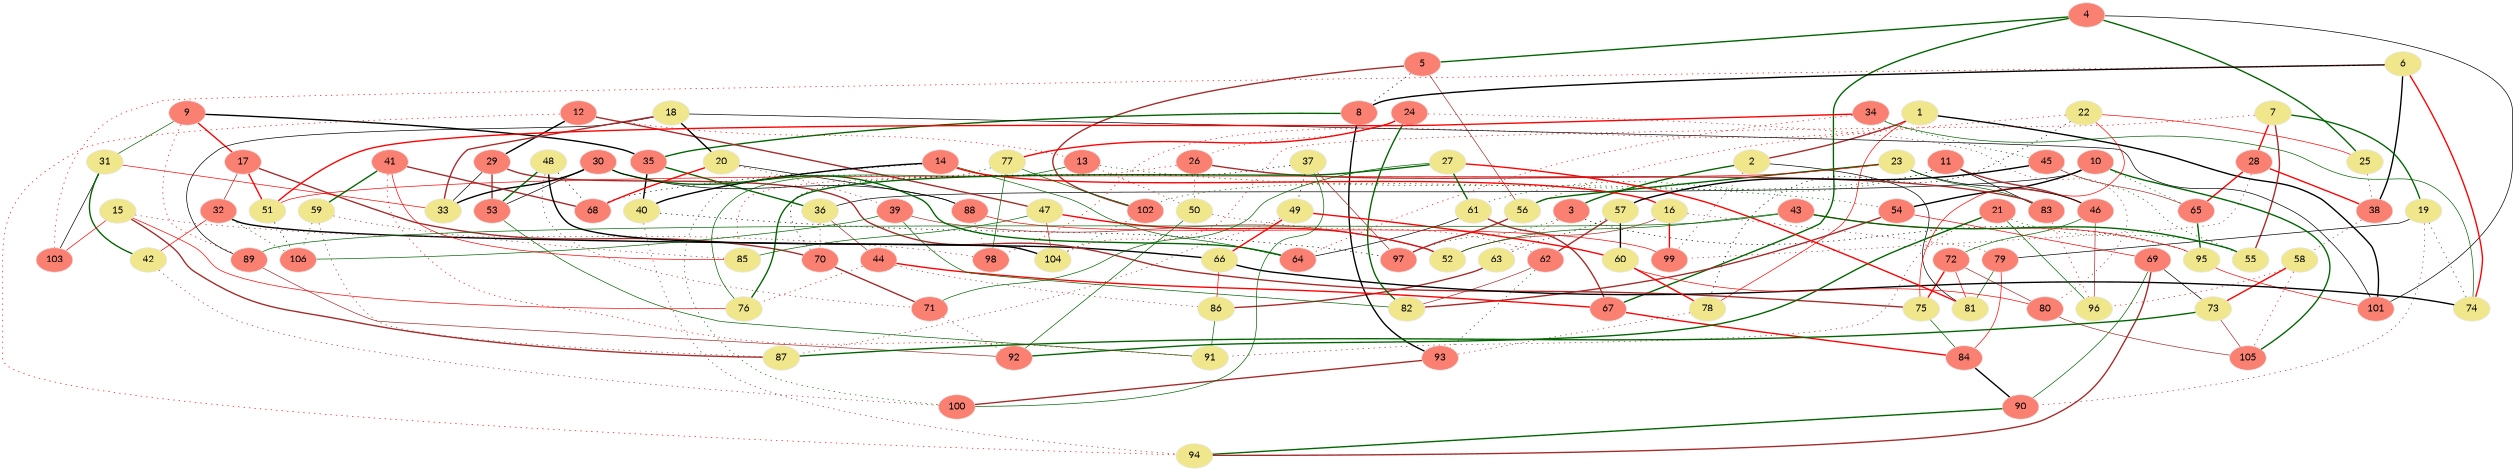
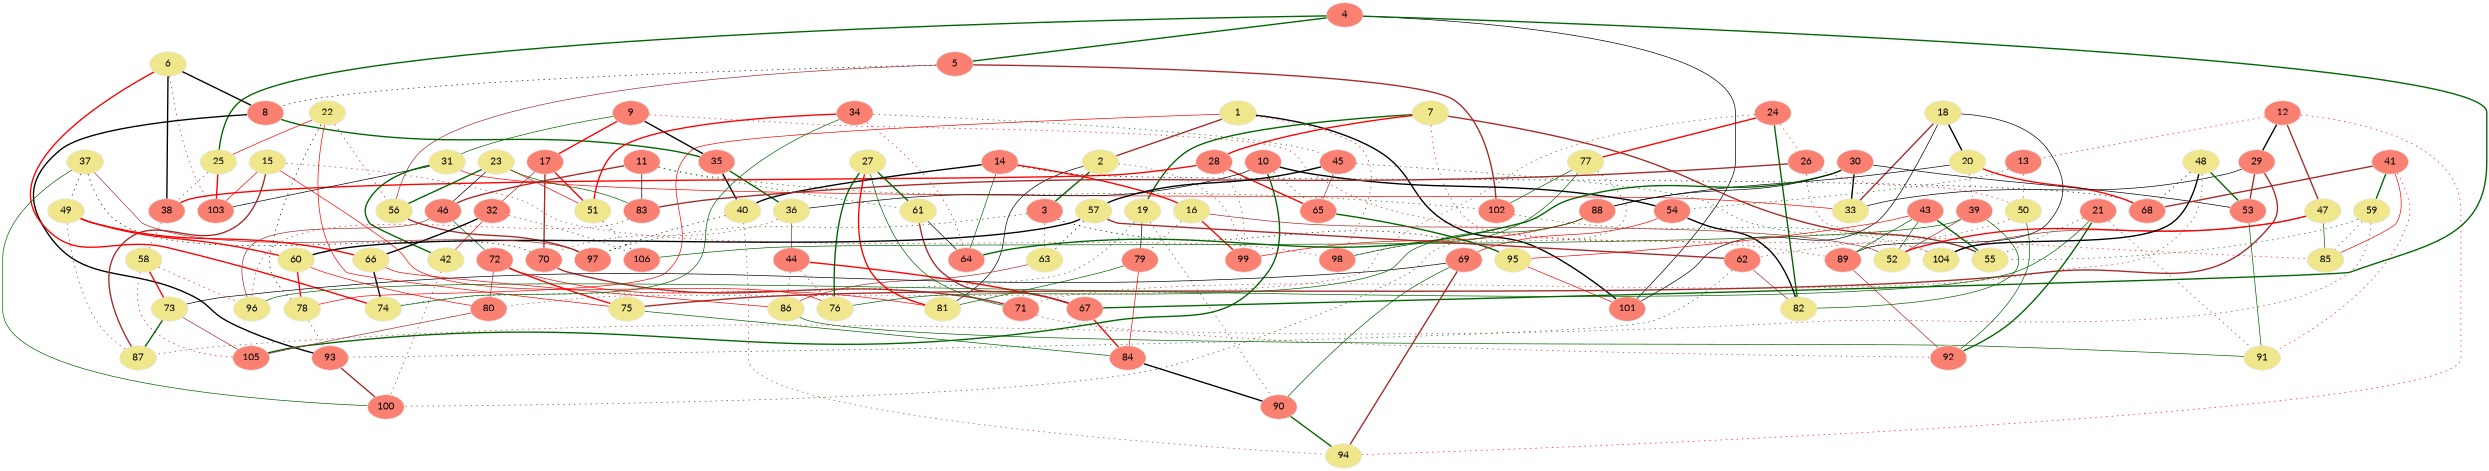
none -> (217, 187)
(744, 194) -> (1354, 280)
(307, 236) -> (2211, 249)
(1645, 281) -> (1777, 259)
(1347, 297) -> (959, 277)
